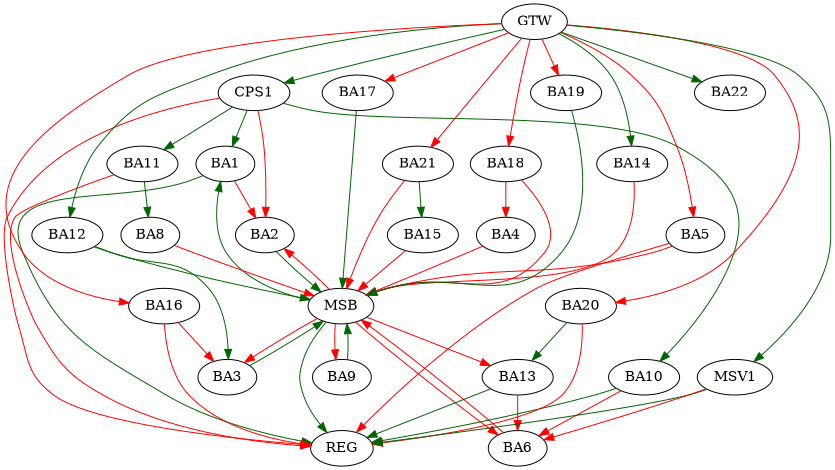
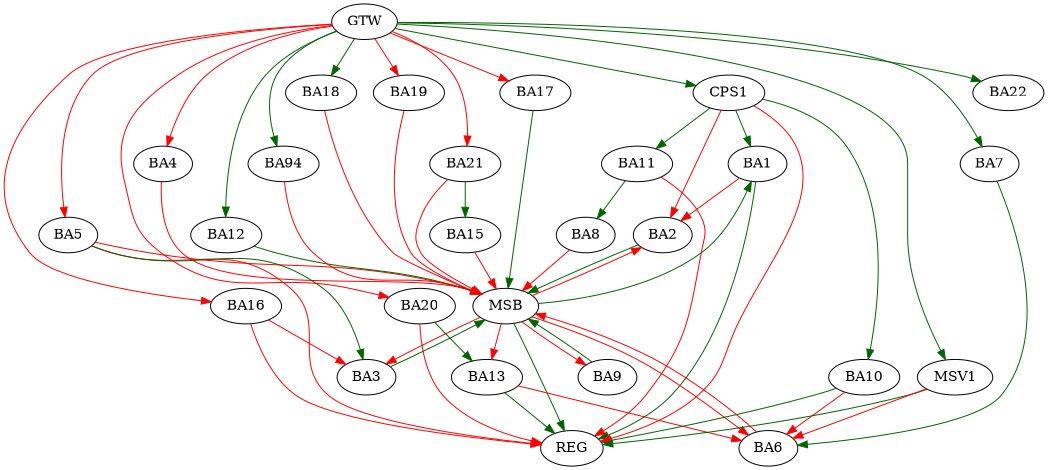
(519, 88) -> (346, 53)
(632, 164) -> (284, 164)
none -> (990, 164)
(506, 195) -> (233, 57)
(550, 263) -> (398, 218)
(204, 284) -> (299, 273)
